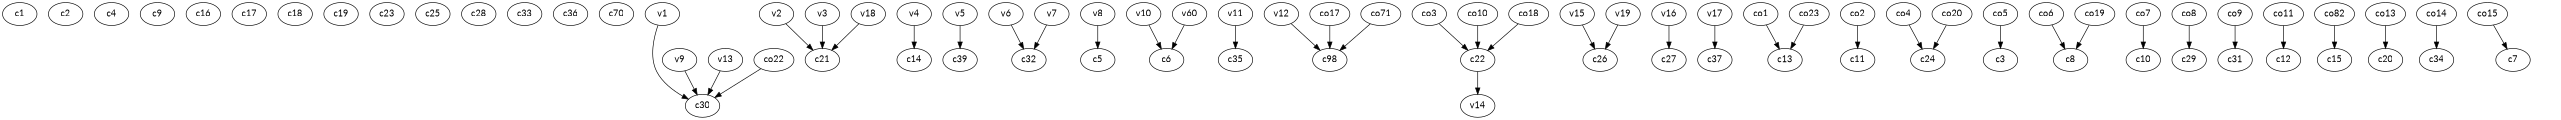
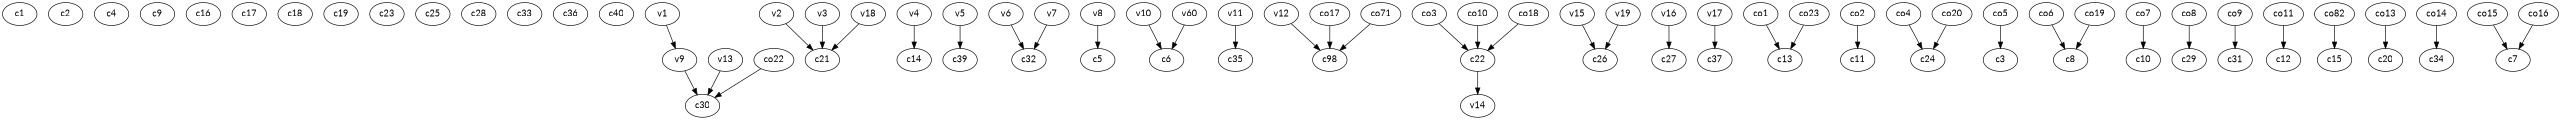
(616, 14) -> (616, 14)
none -> (2539, 14)
(655, 66) -> (670, 34)
